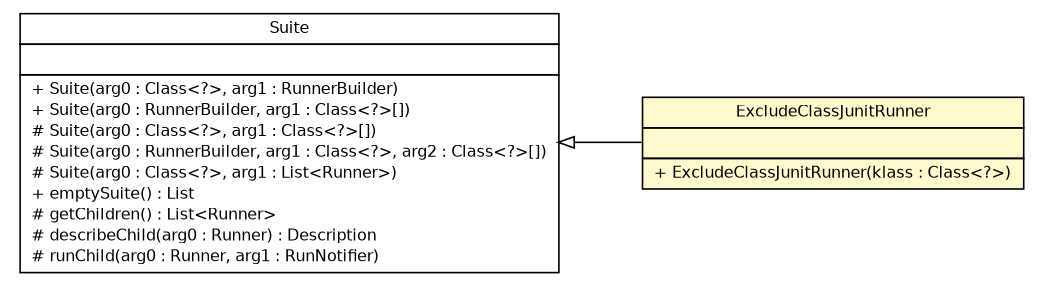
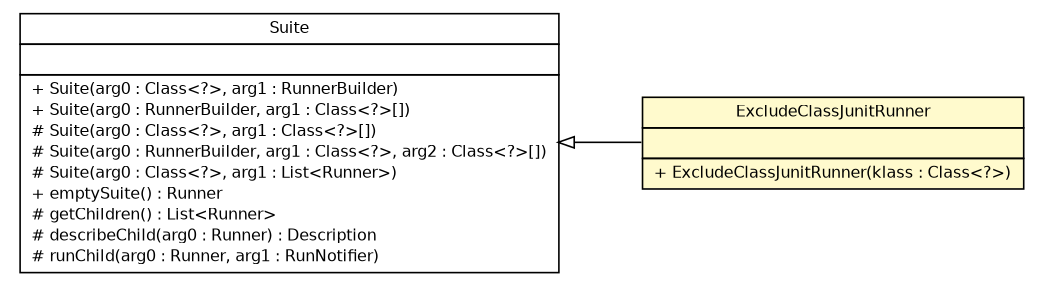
(113, 194) -> (127, 194)
